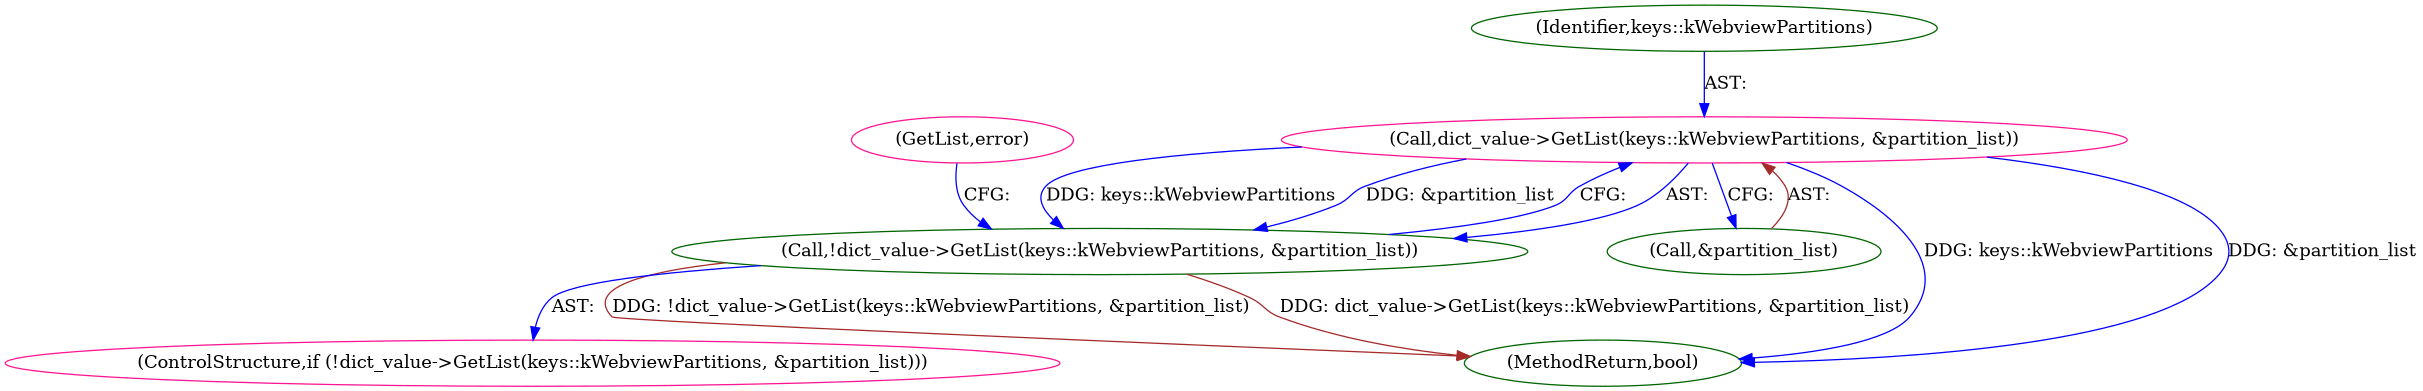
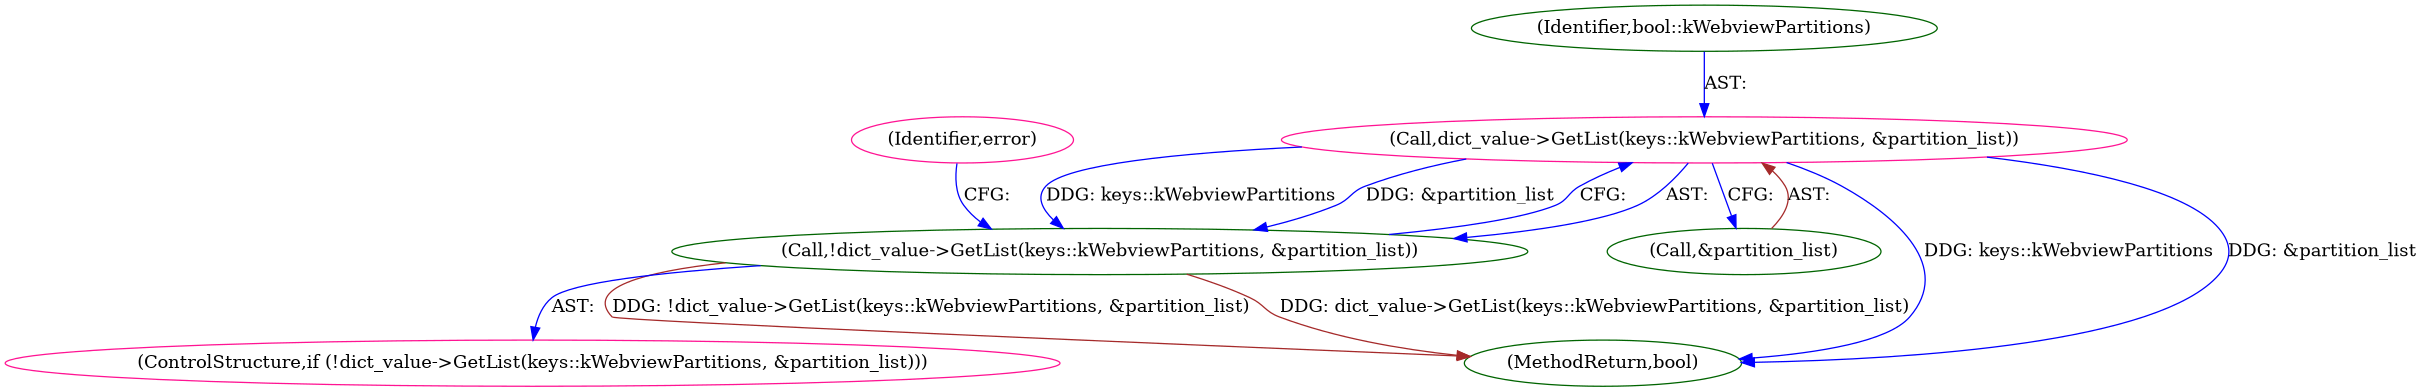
(1704, 28) -> (1704, 28)
(963, 140) -> (963, 140)
